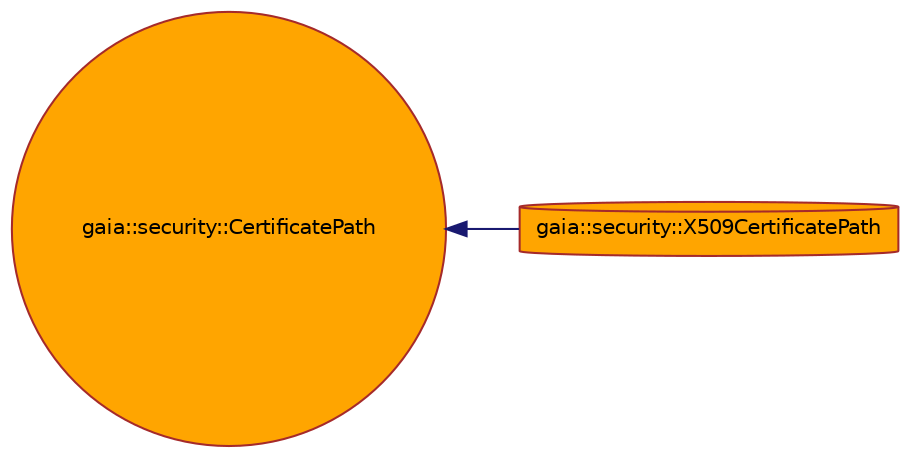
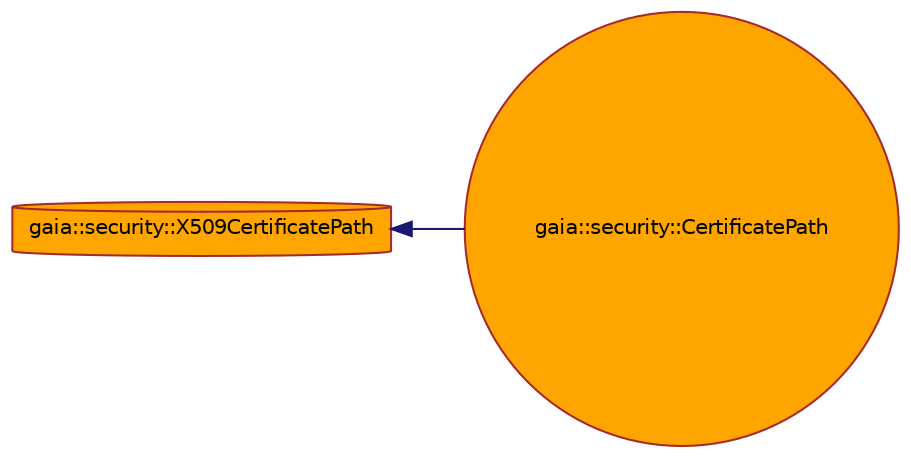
(493, 229) -> (439, 229)
